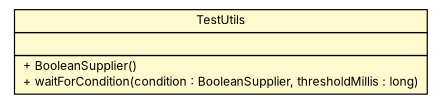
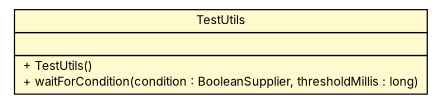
(80, 66) -> (58, 66)
